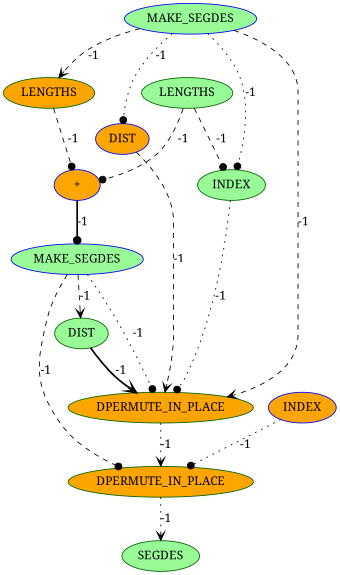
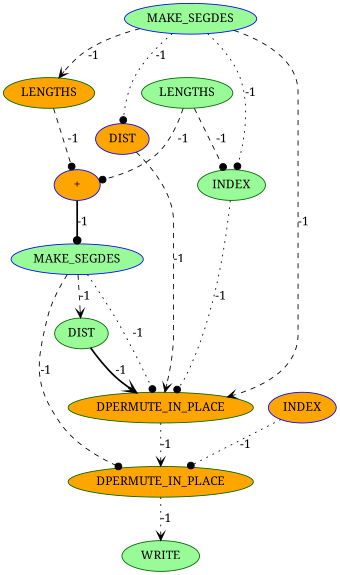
(161, 556) -> (161, 556)
